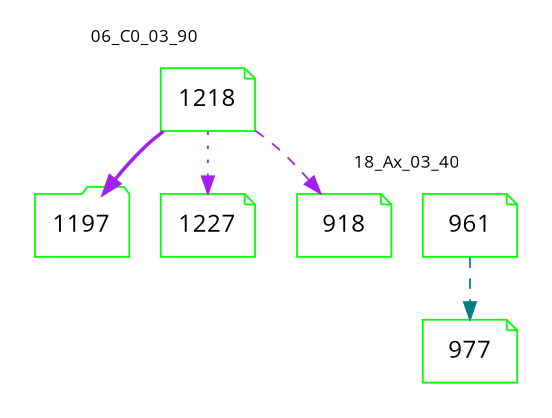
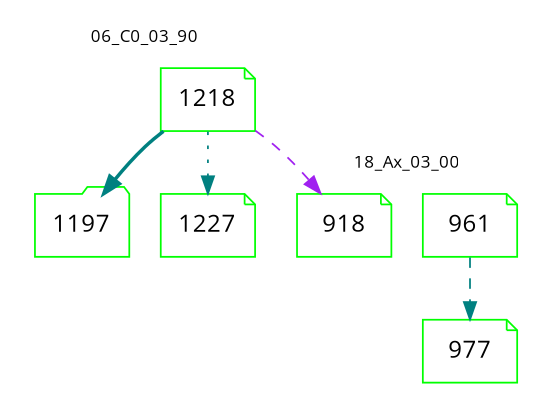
(138, 154) -> (138, 154)
(208, 154) -> (208, 154)
(407, 163) -> (407, 163)
